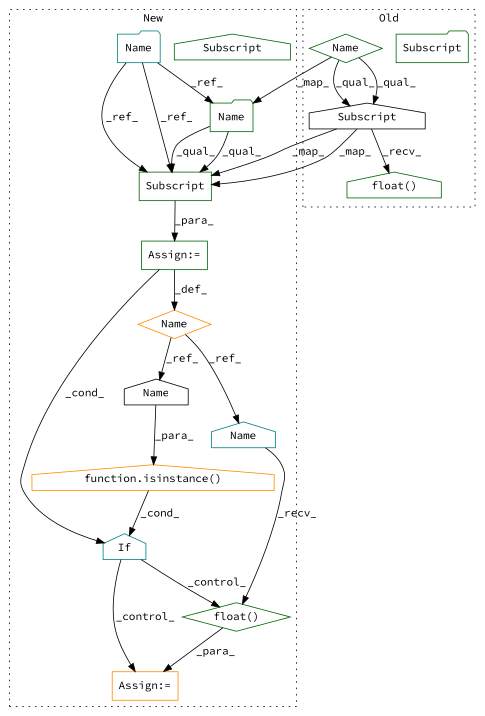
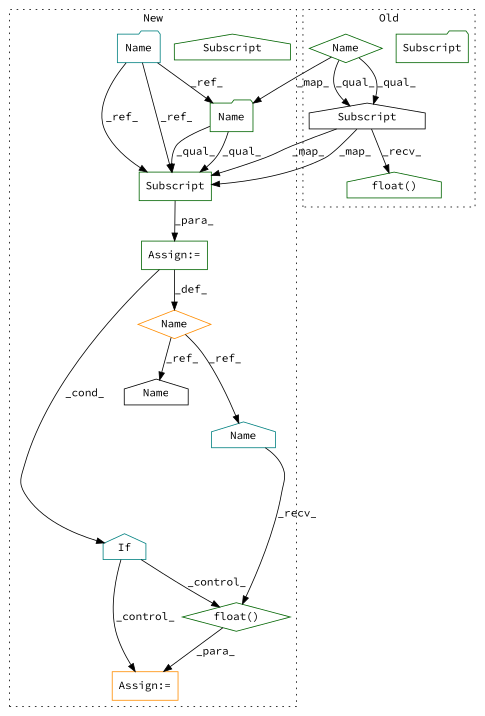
(153, 479) -> none
